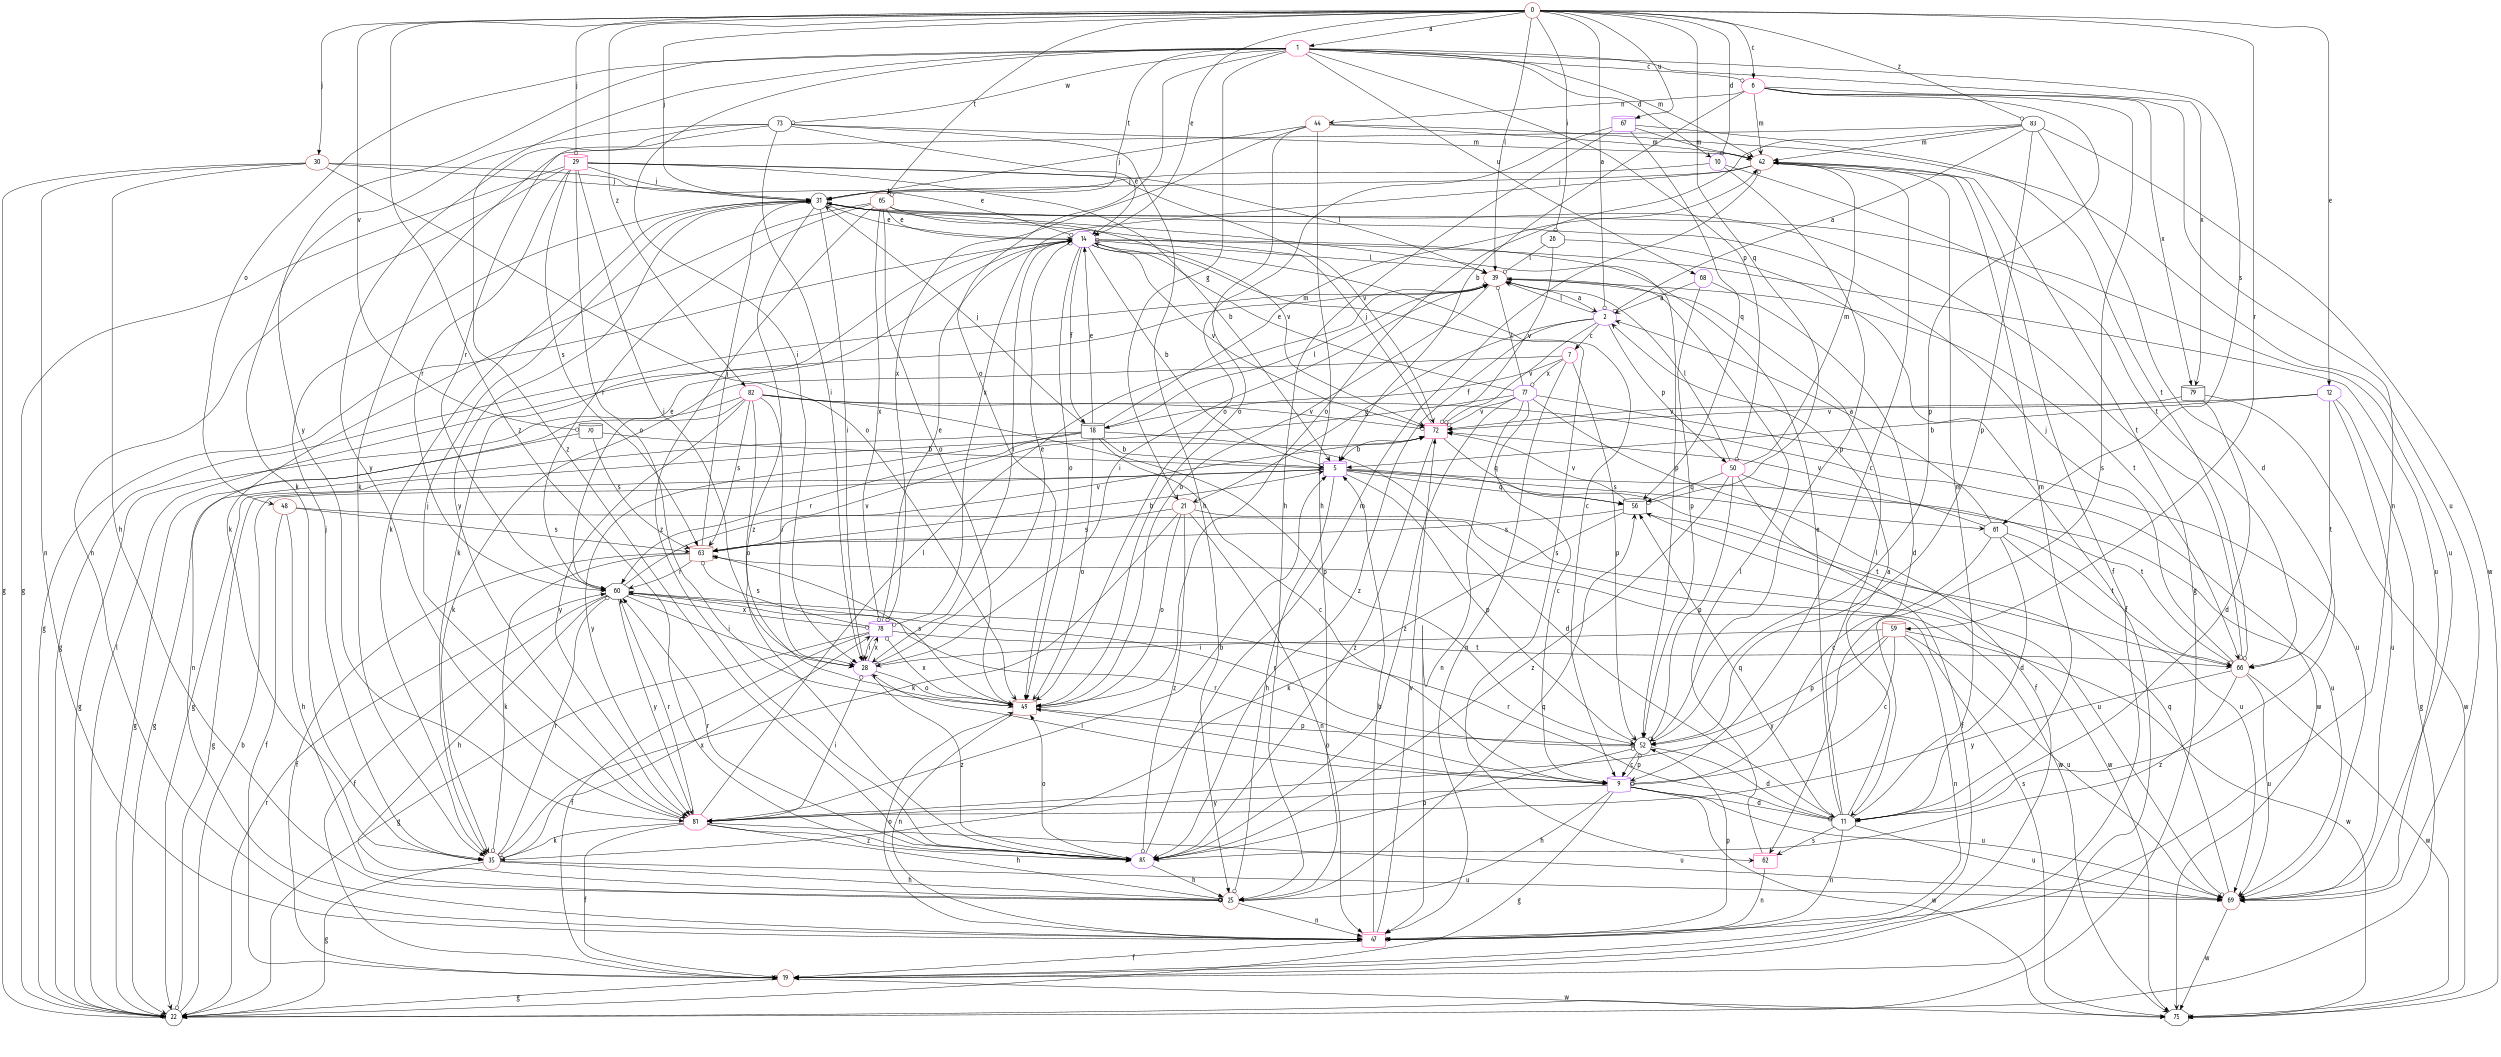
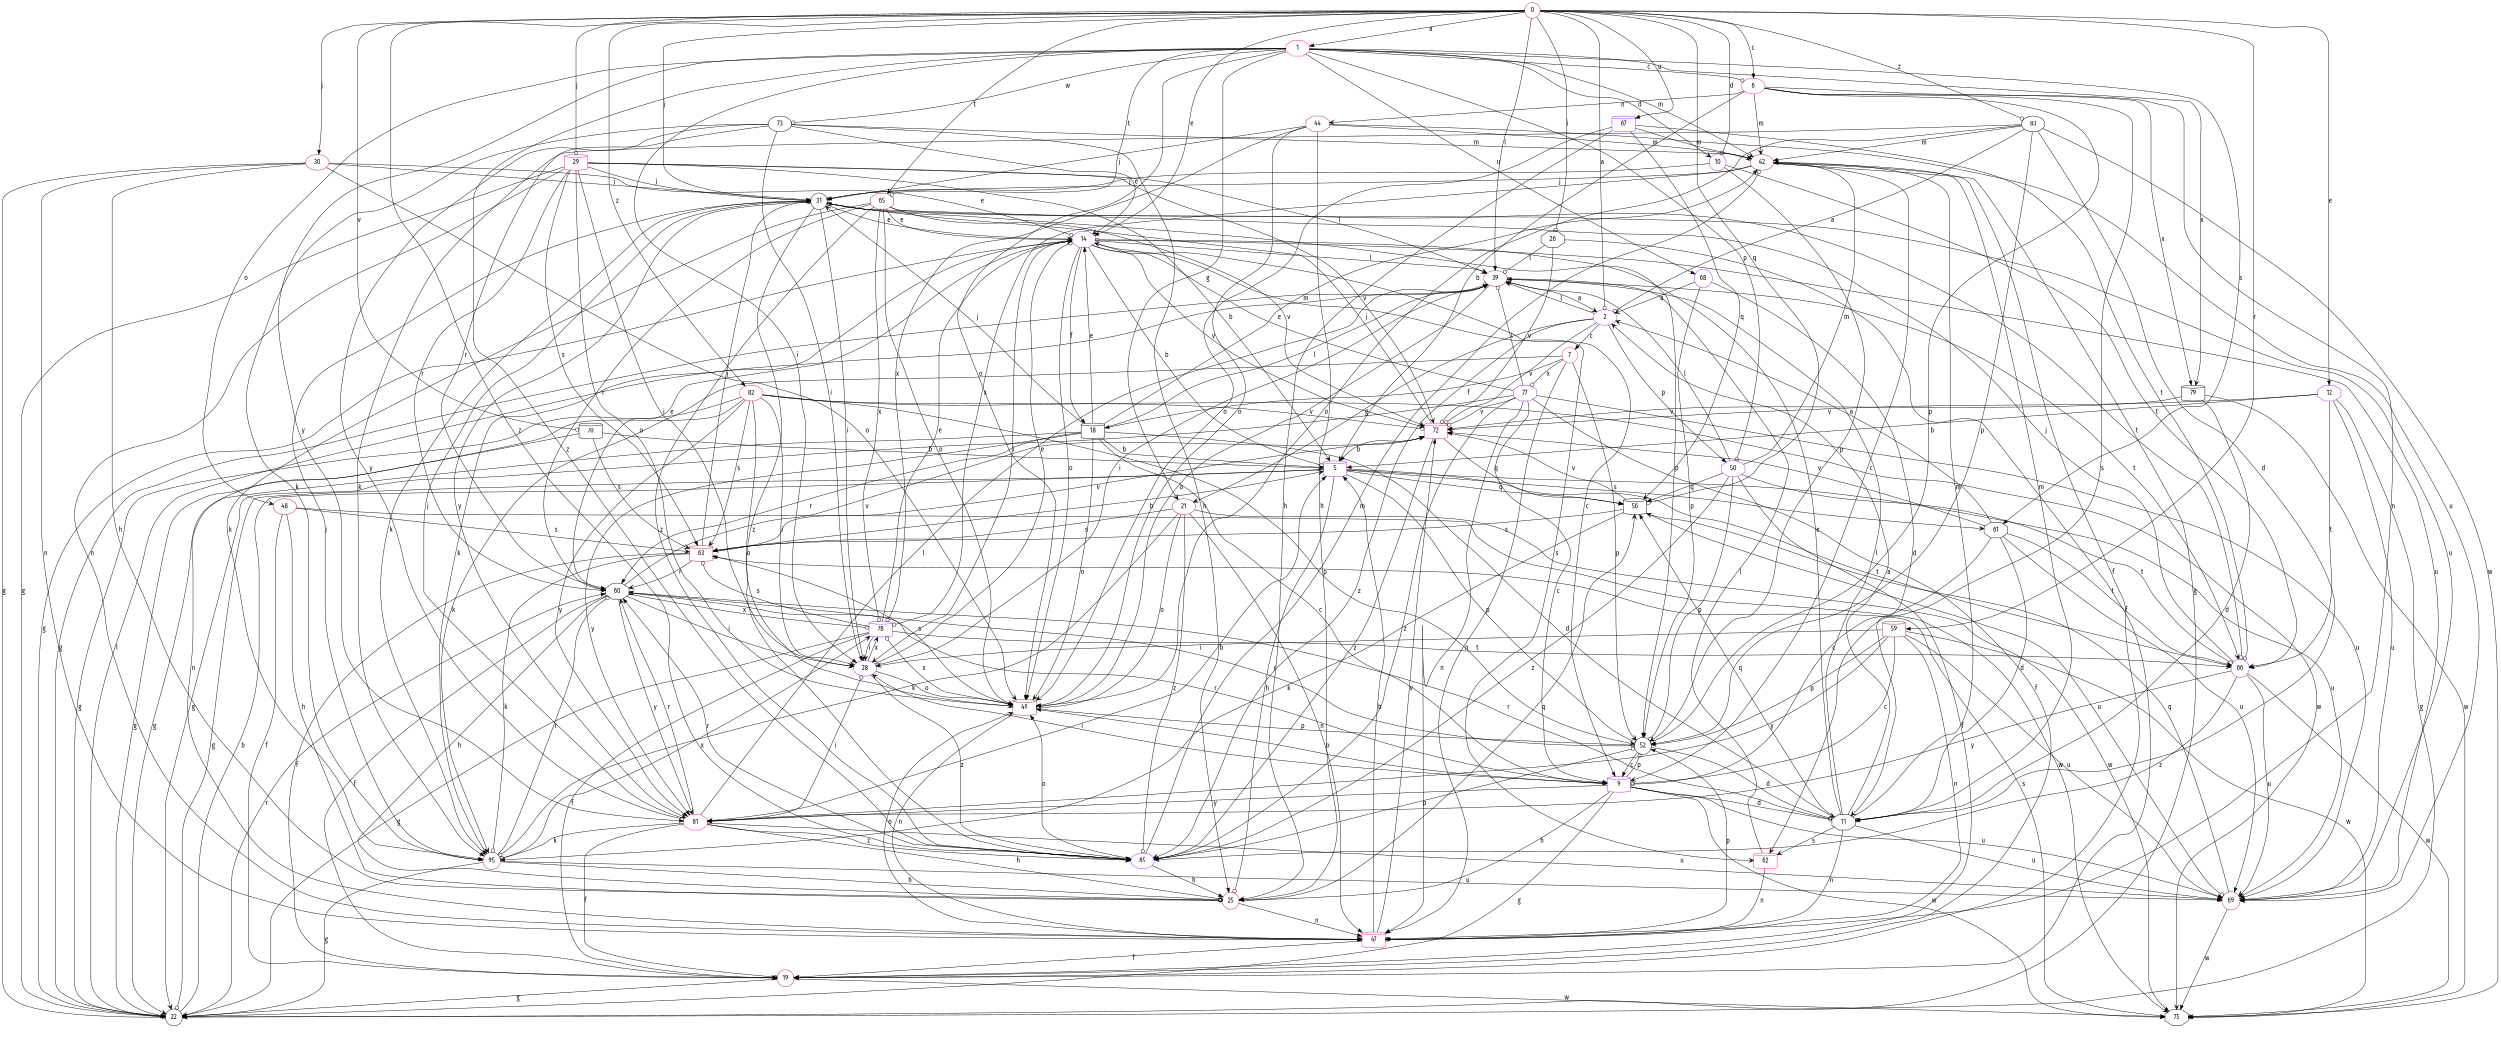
(1733, 469) -> (1733, 469)
(2240, 668) -> (2240, 668)
(492, 861) -> (492, 861)
